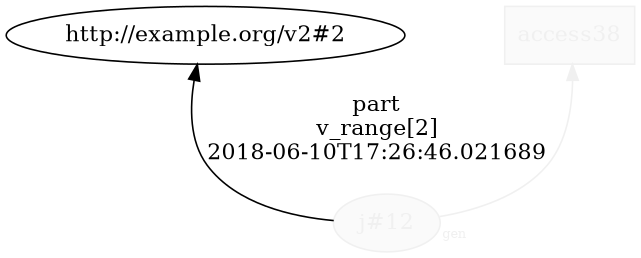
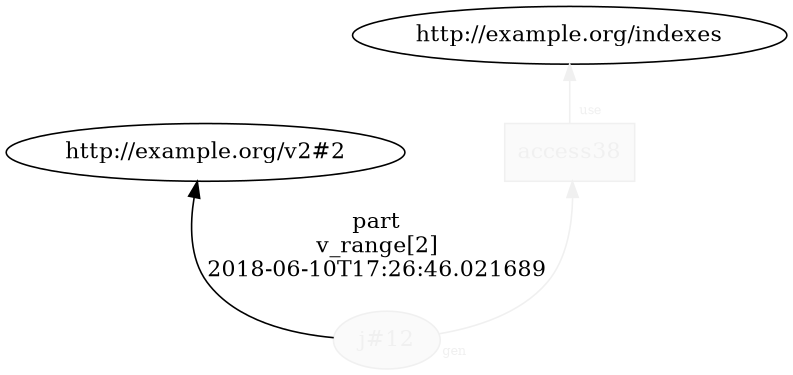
none -> (570, 35)
